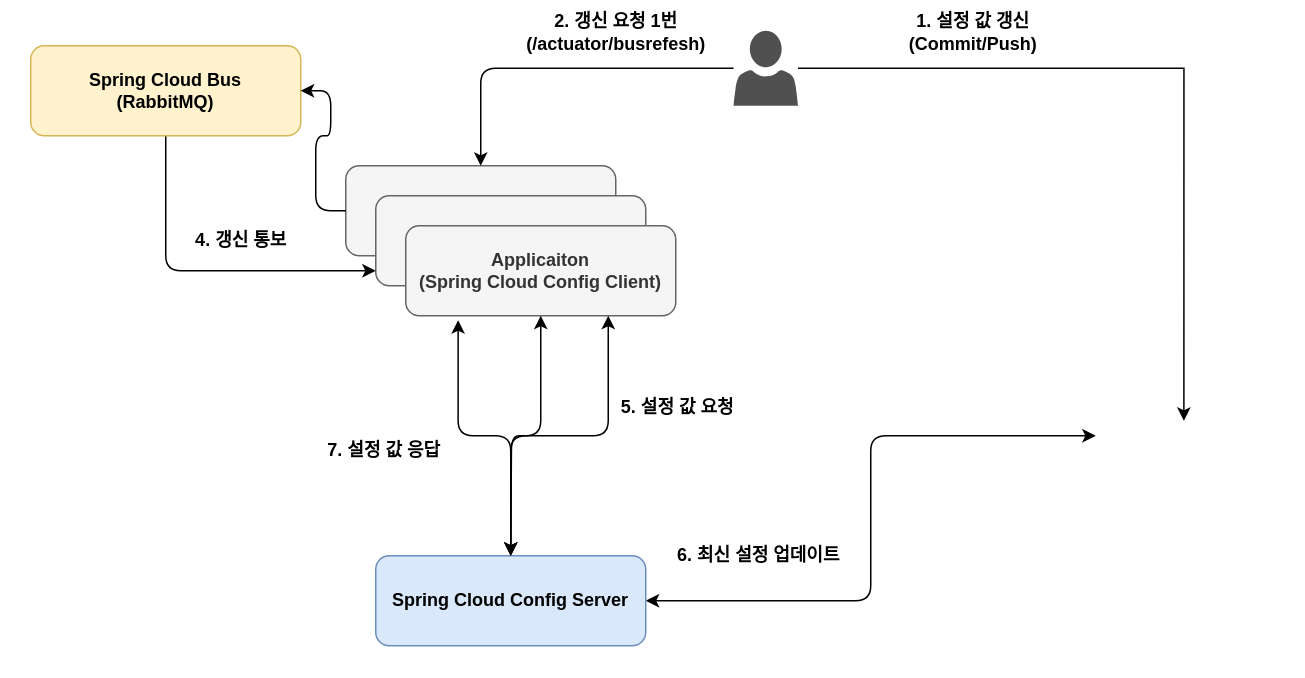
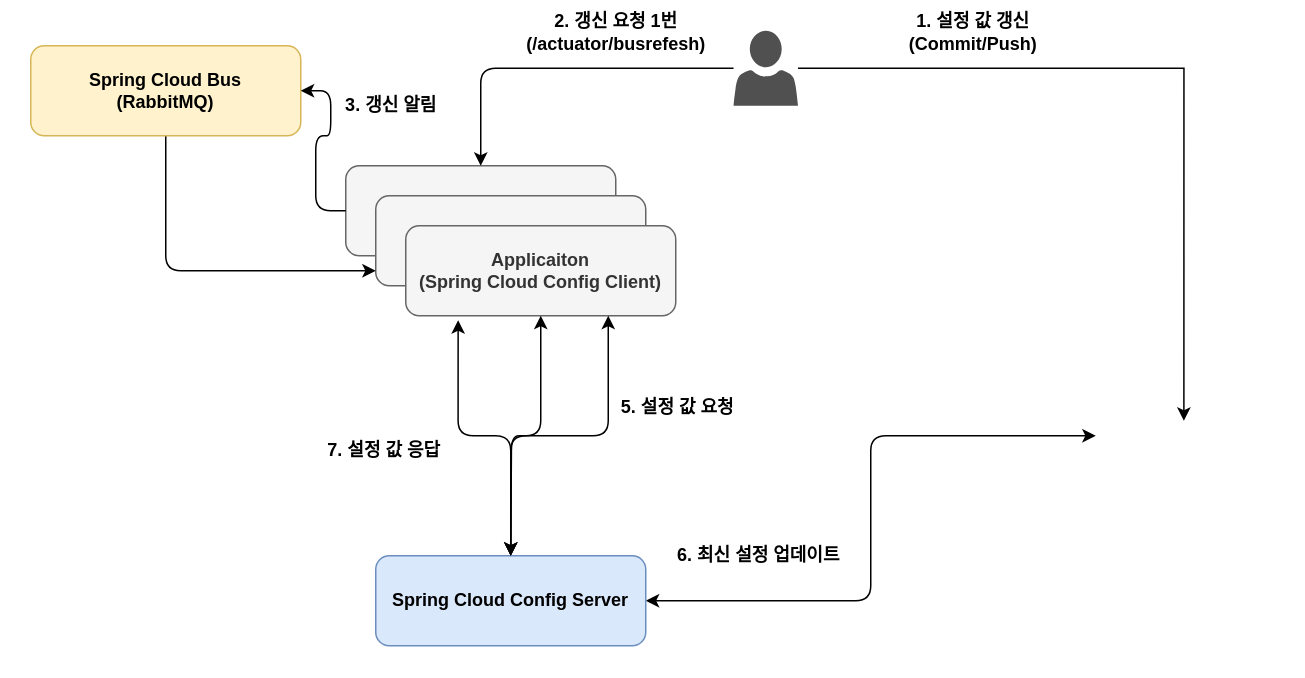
none -> (391, 106)
(241, 241) -> none
